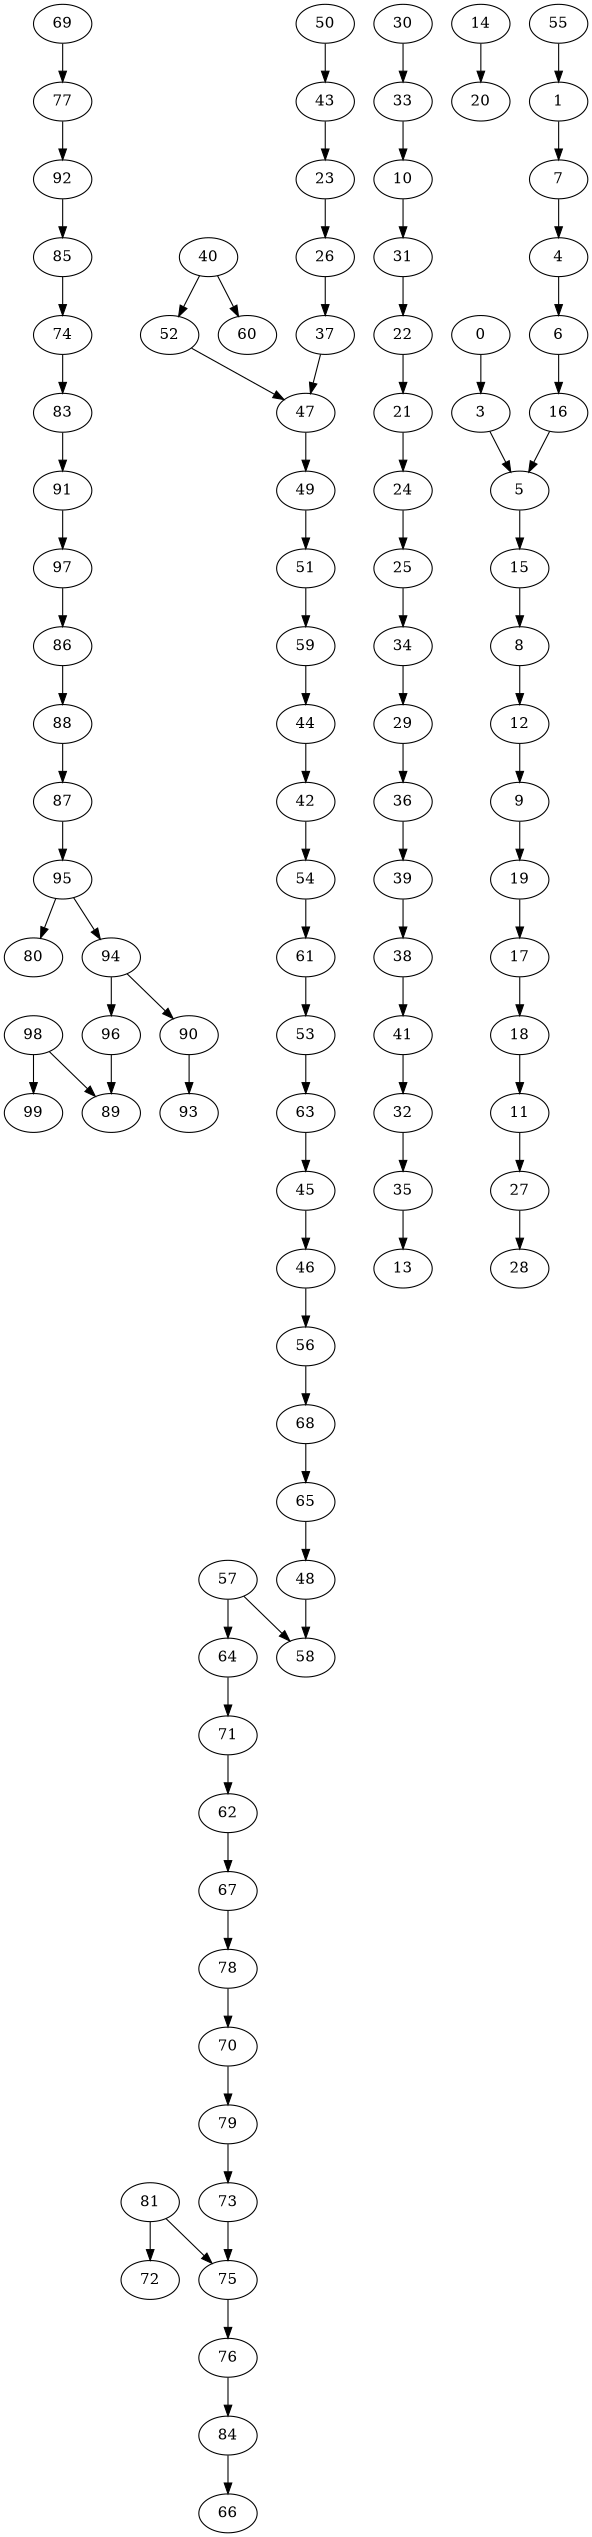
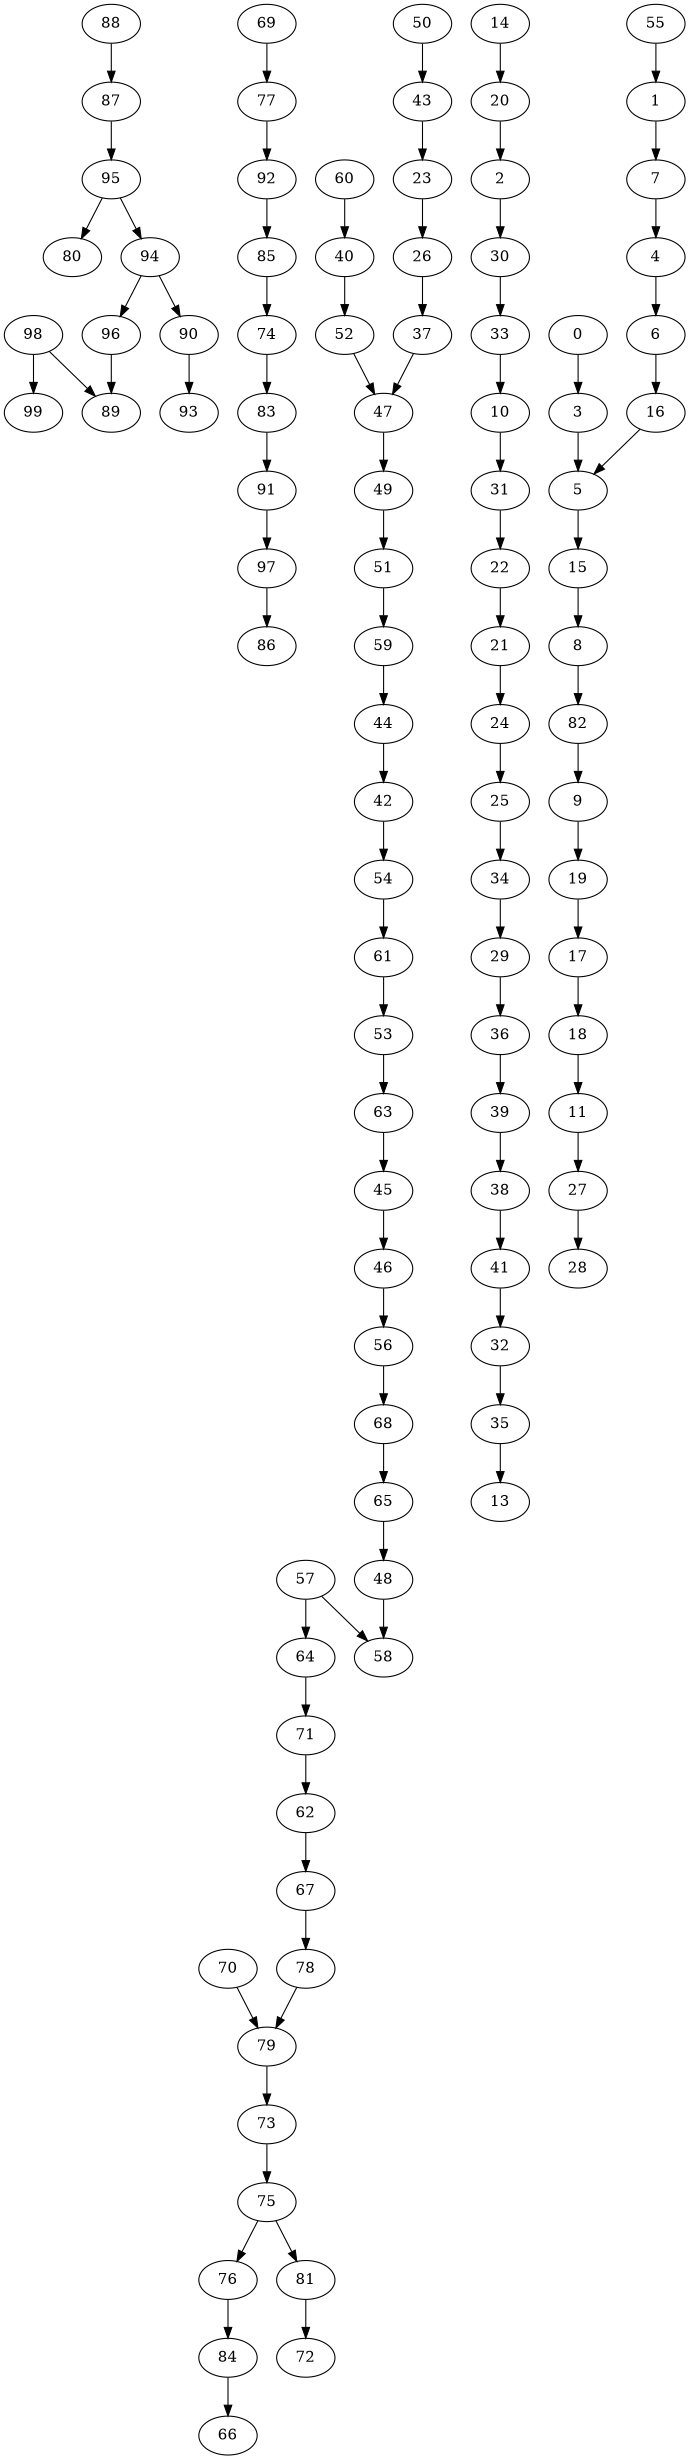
none -> (500, 179)
(226, 291) -> (345, 213)
(63, 680) -> none
(520, 724) -> (578, 724)
(228, 2002) -> (289, 2003)
(185, 2237) -> (284, 2236)
